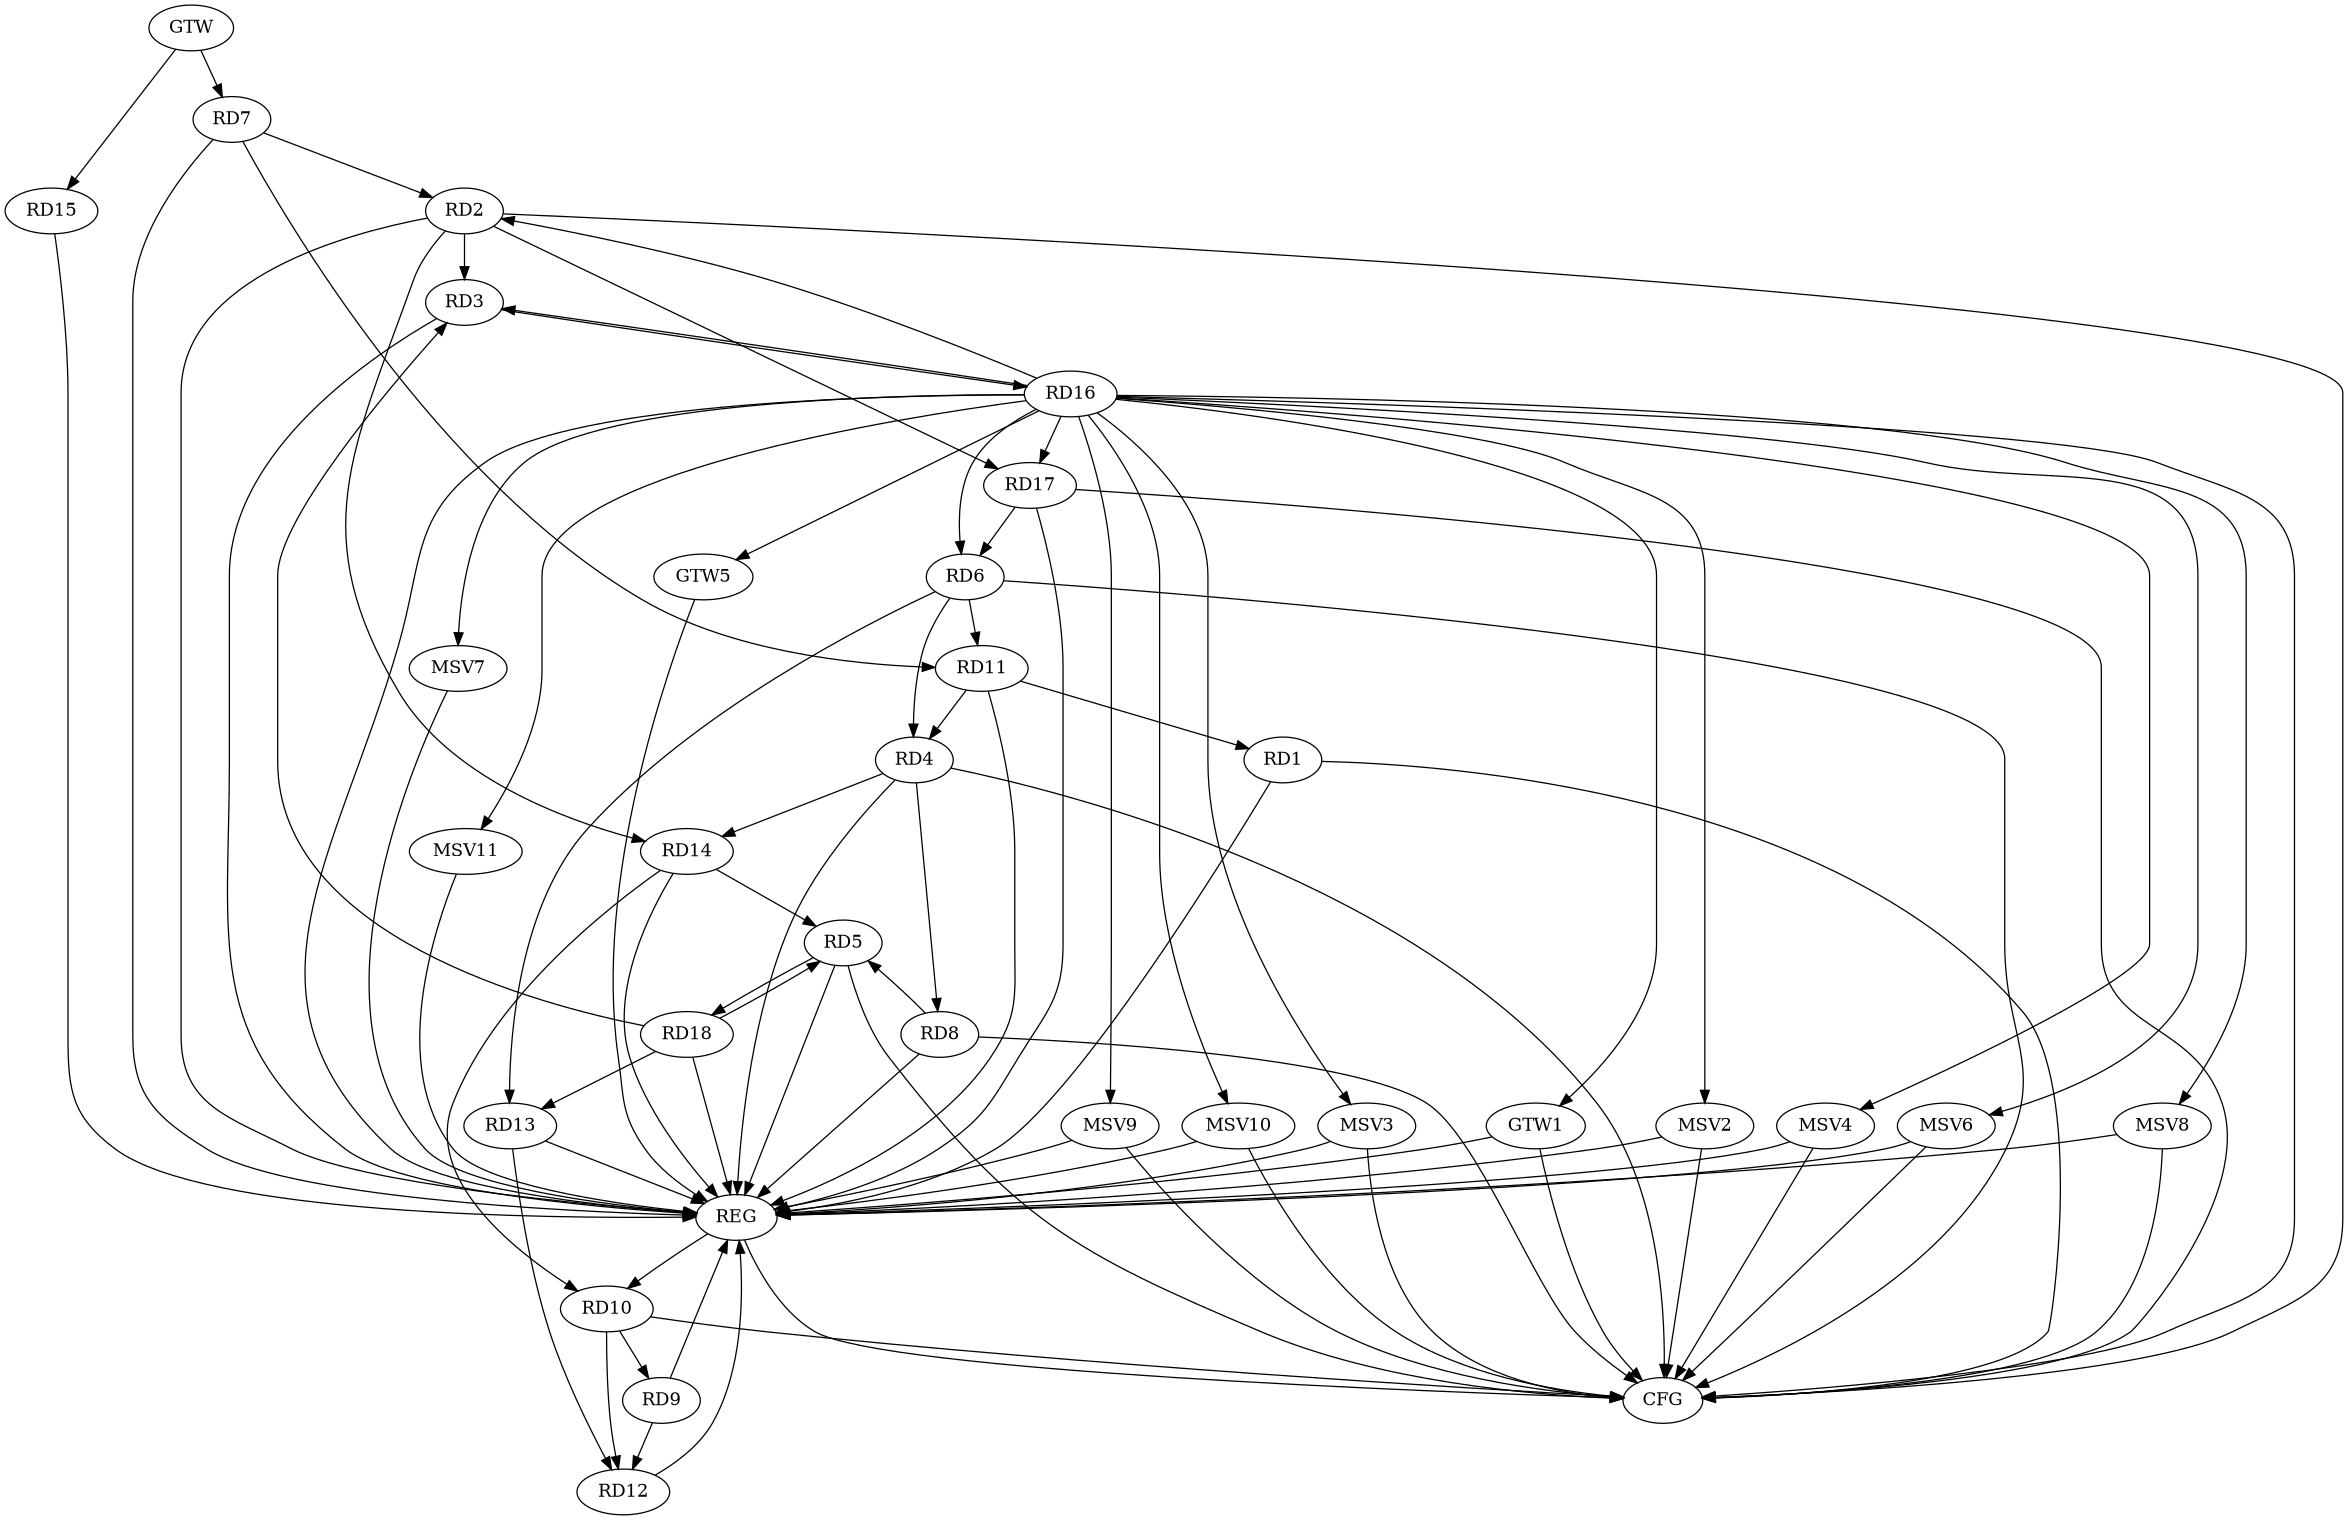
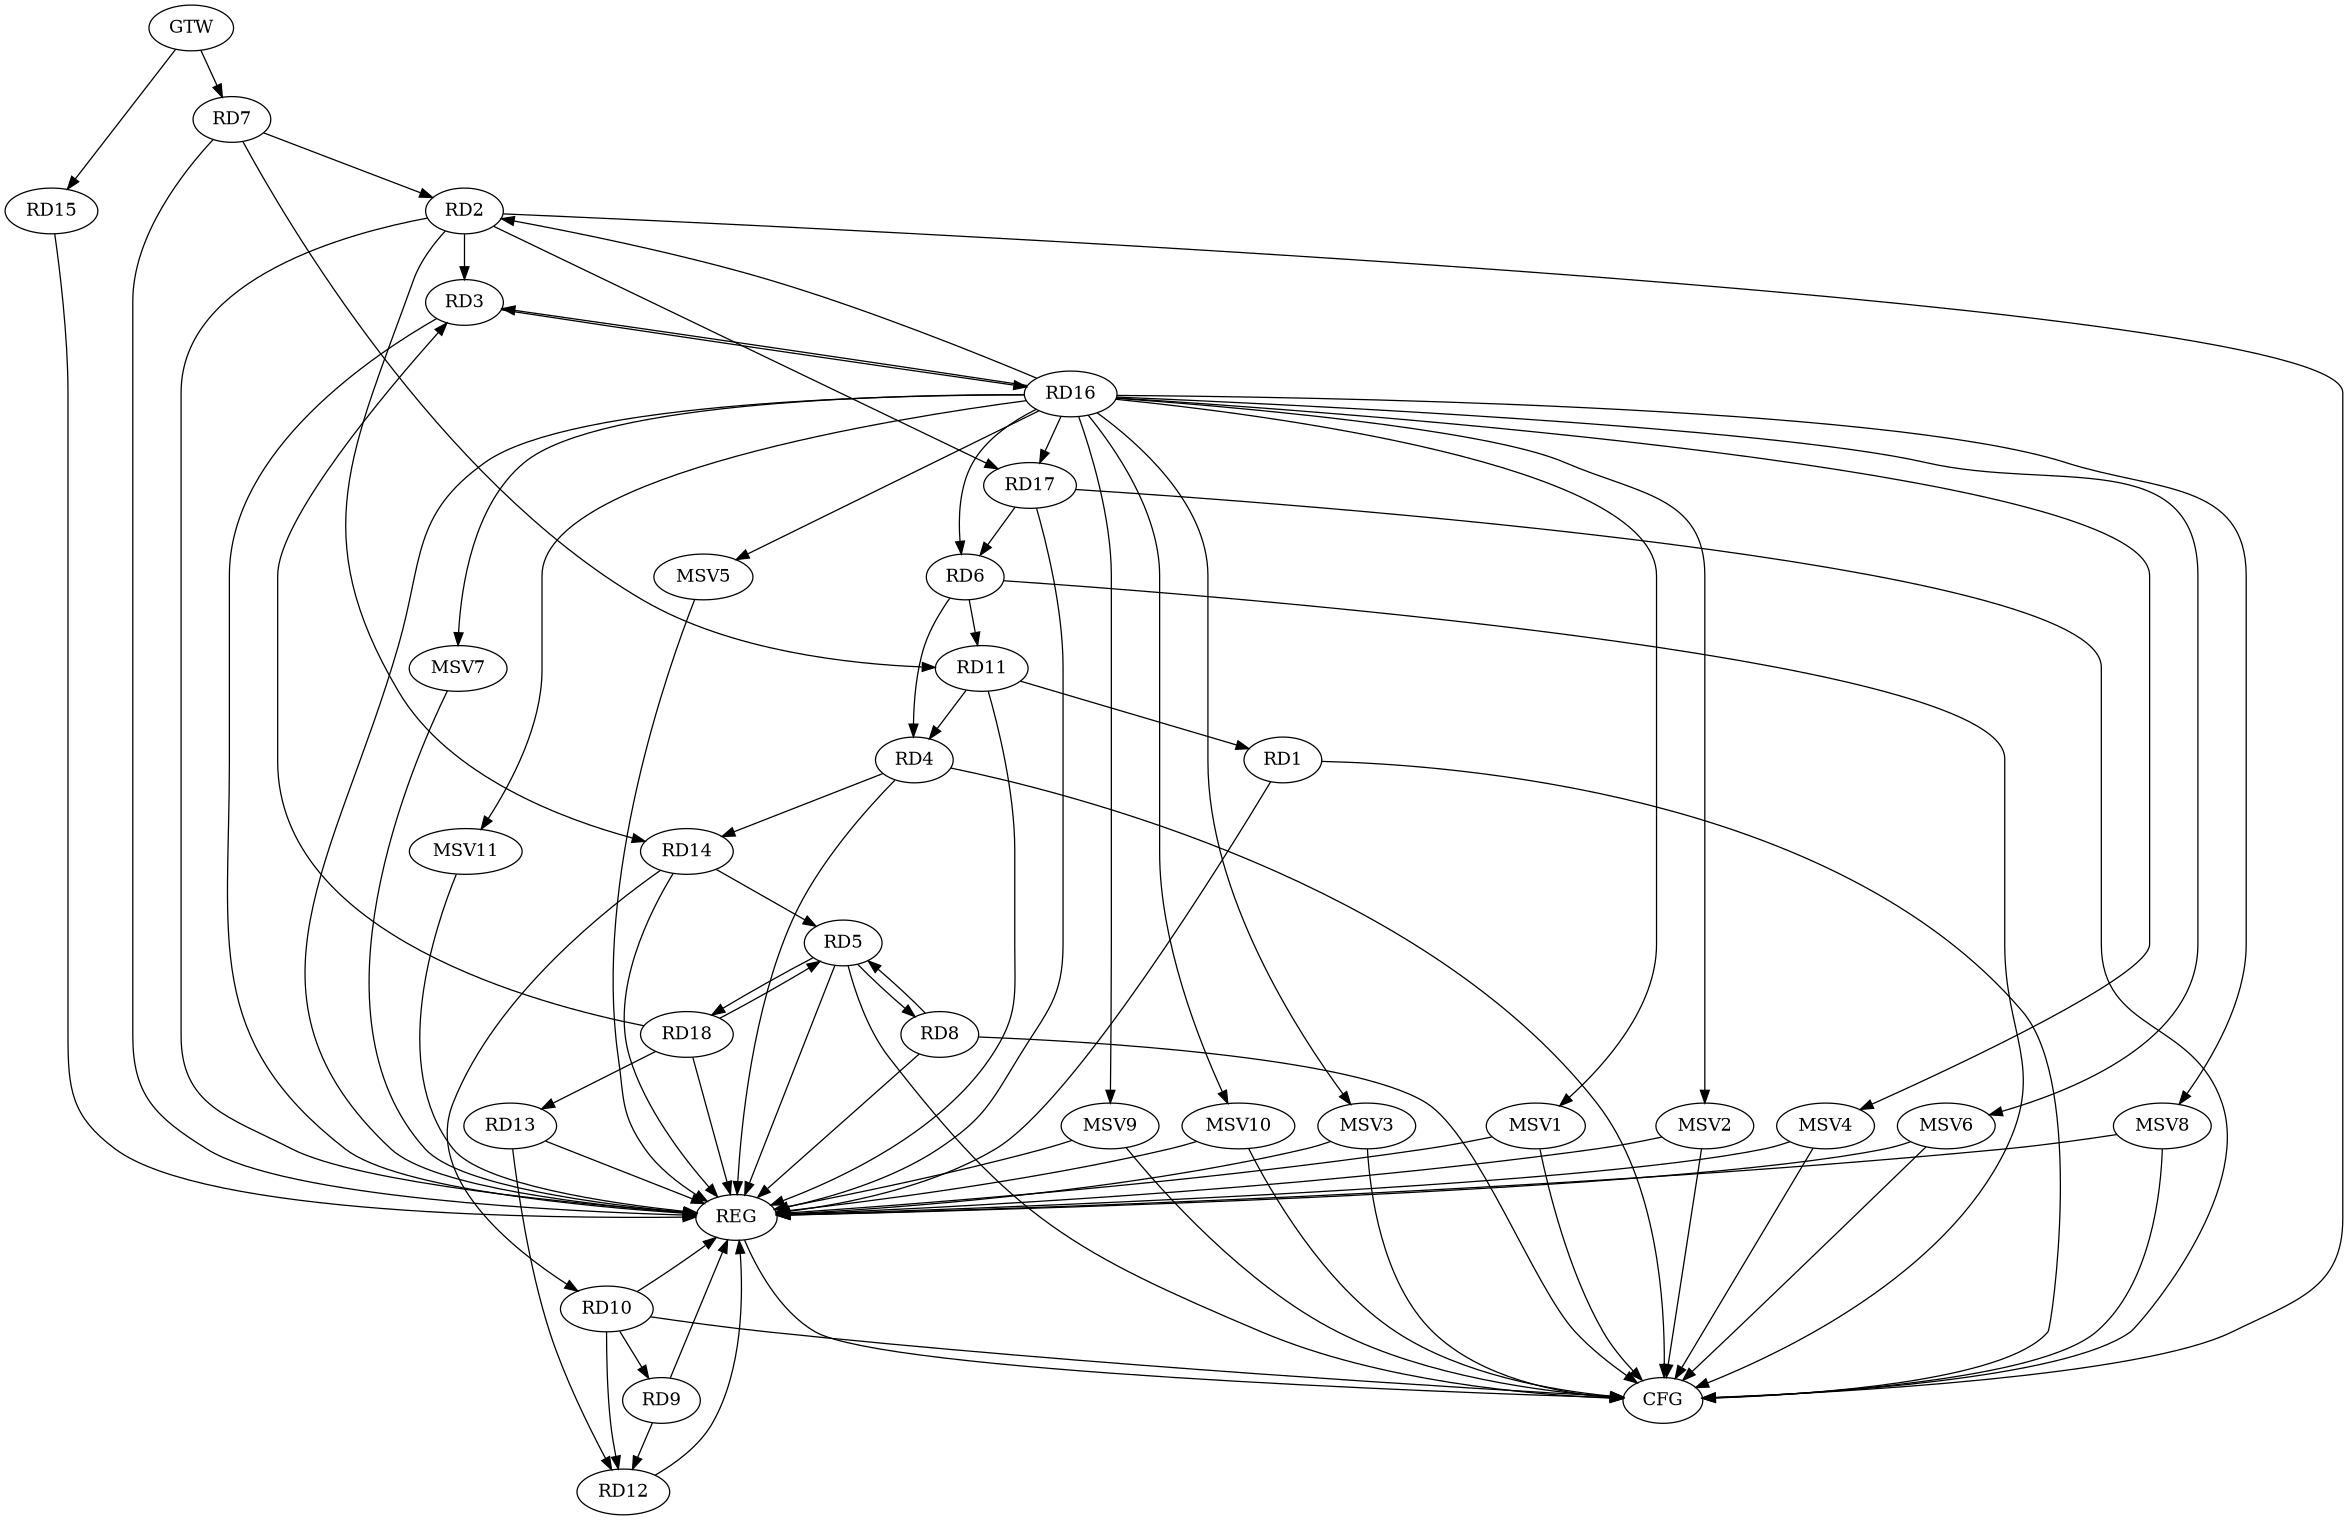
(703, 577) -> (703, 577)
(2294, 600) -> none
(653, 767) -> none
(926, 891) -> (881, 987)
(1536, 1126) -> (1536, 1126)
(673, 1257) -> (672, 1269)
